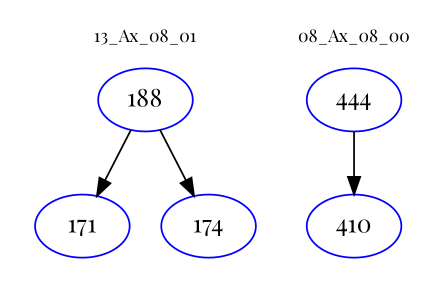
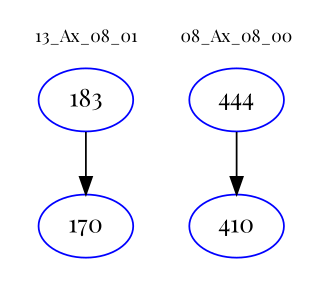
(145, 100) -> (86, 100)
(82, 226) -> none
(209, 226) -> (86, 226)
